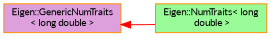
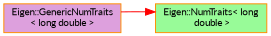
(143, 25) -> (133, 12)
